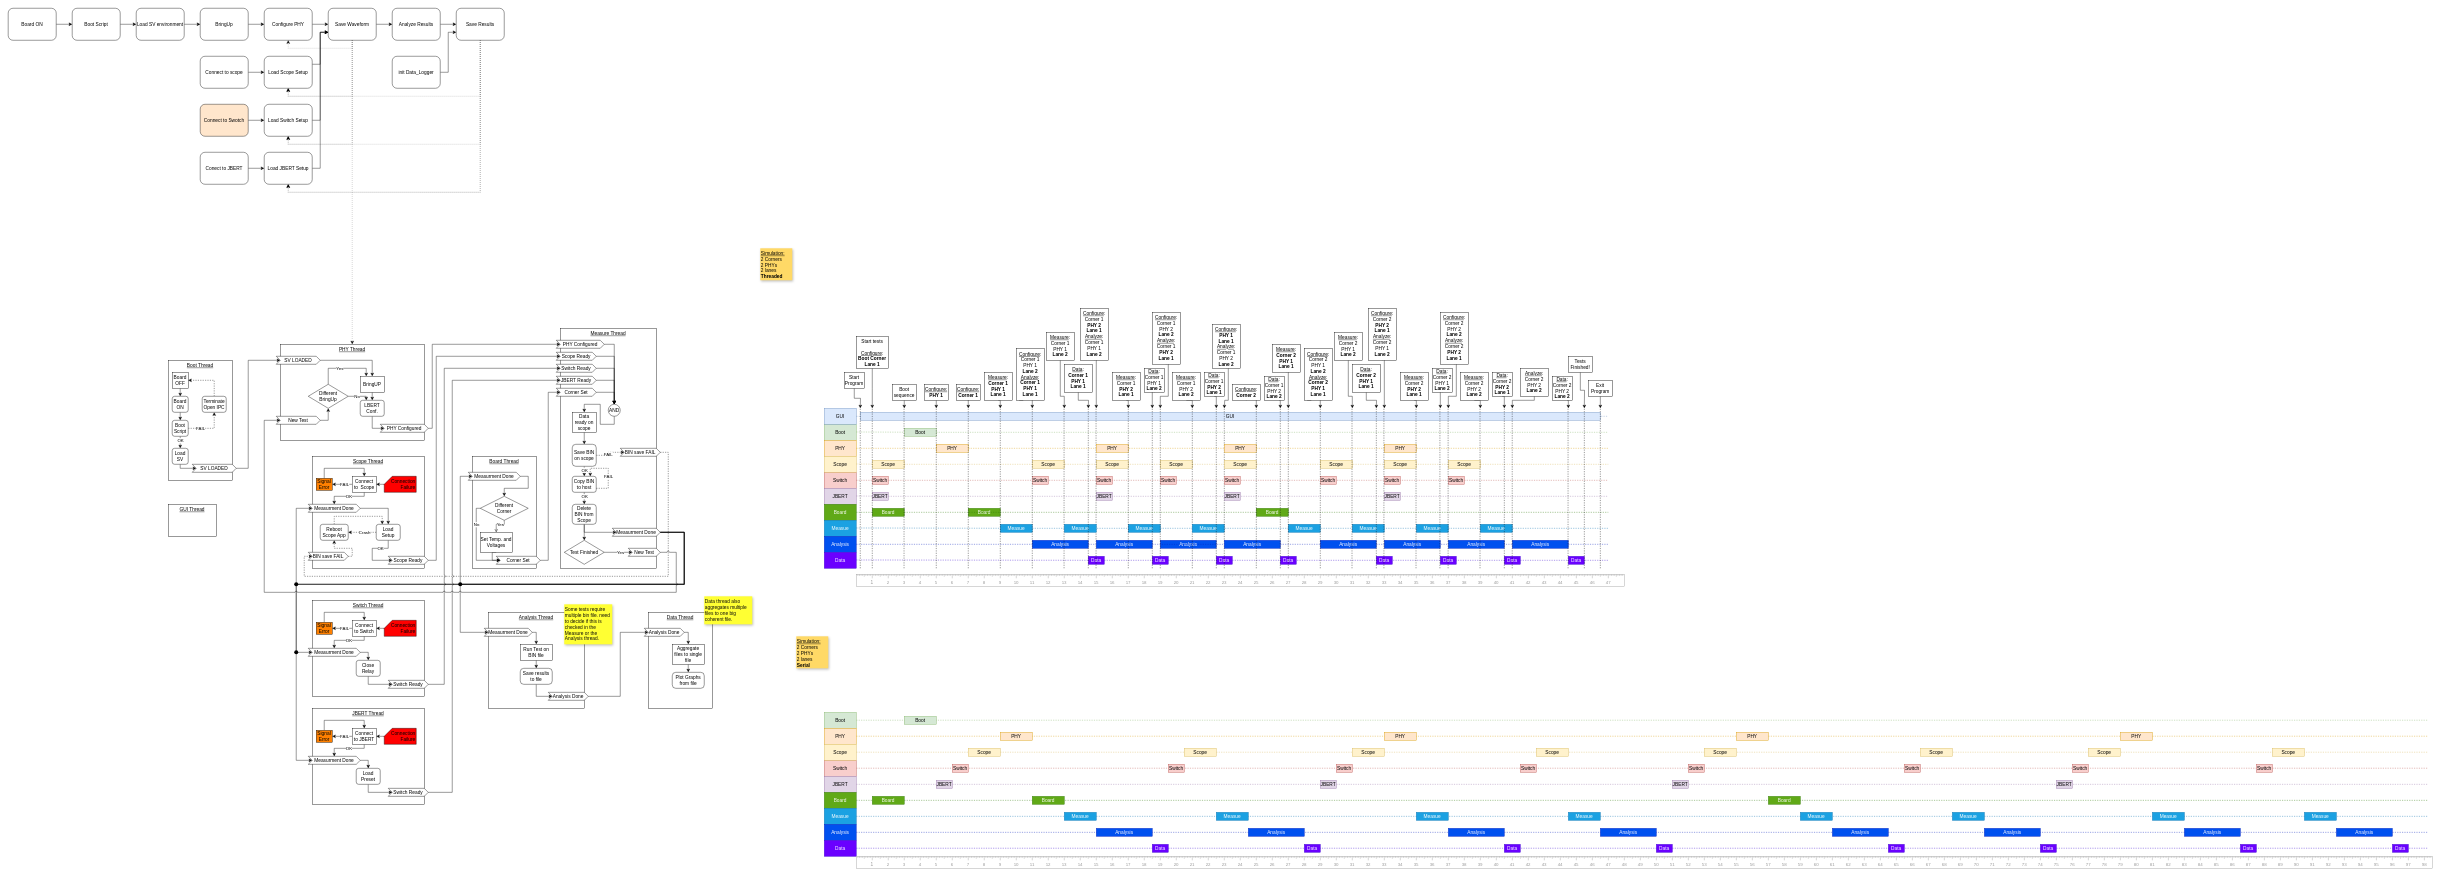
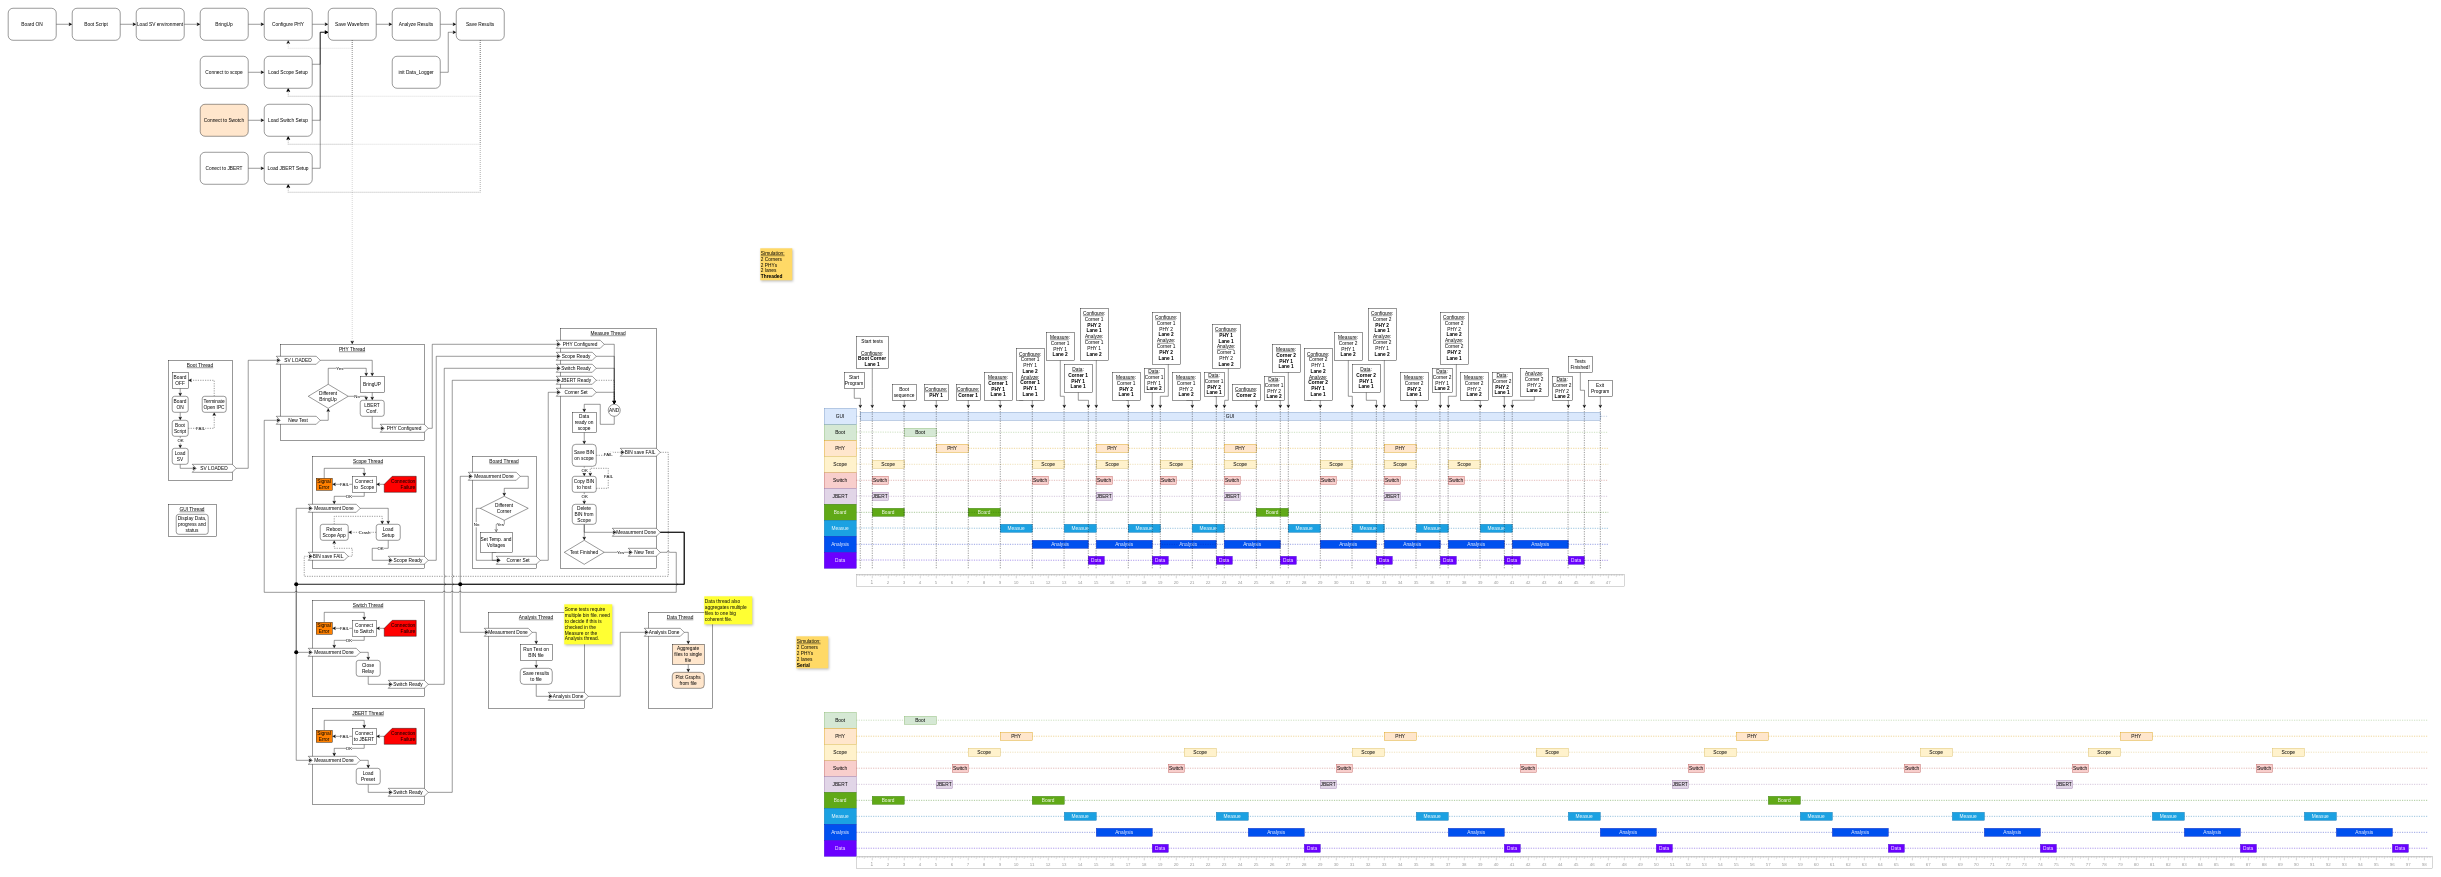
(604, 380) -> (604, 380)
none -> (192, 524)
(688, 654) -> (688, 654)
(688, 680) -> (688, 680)
